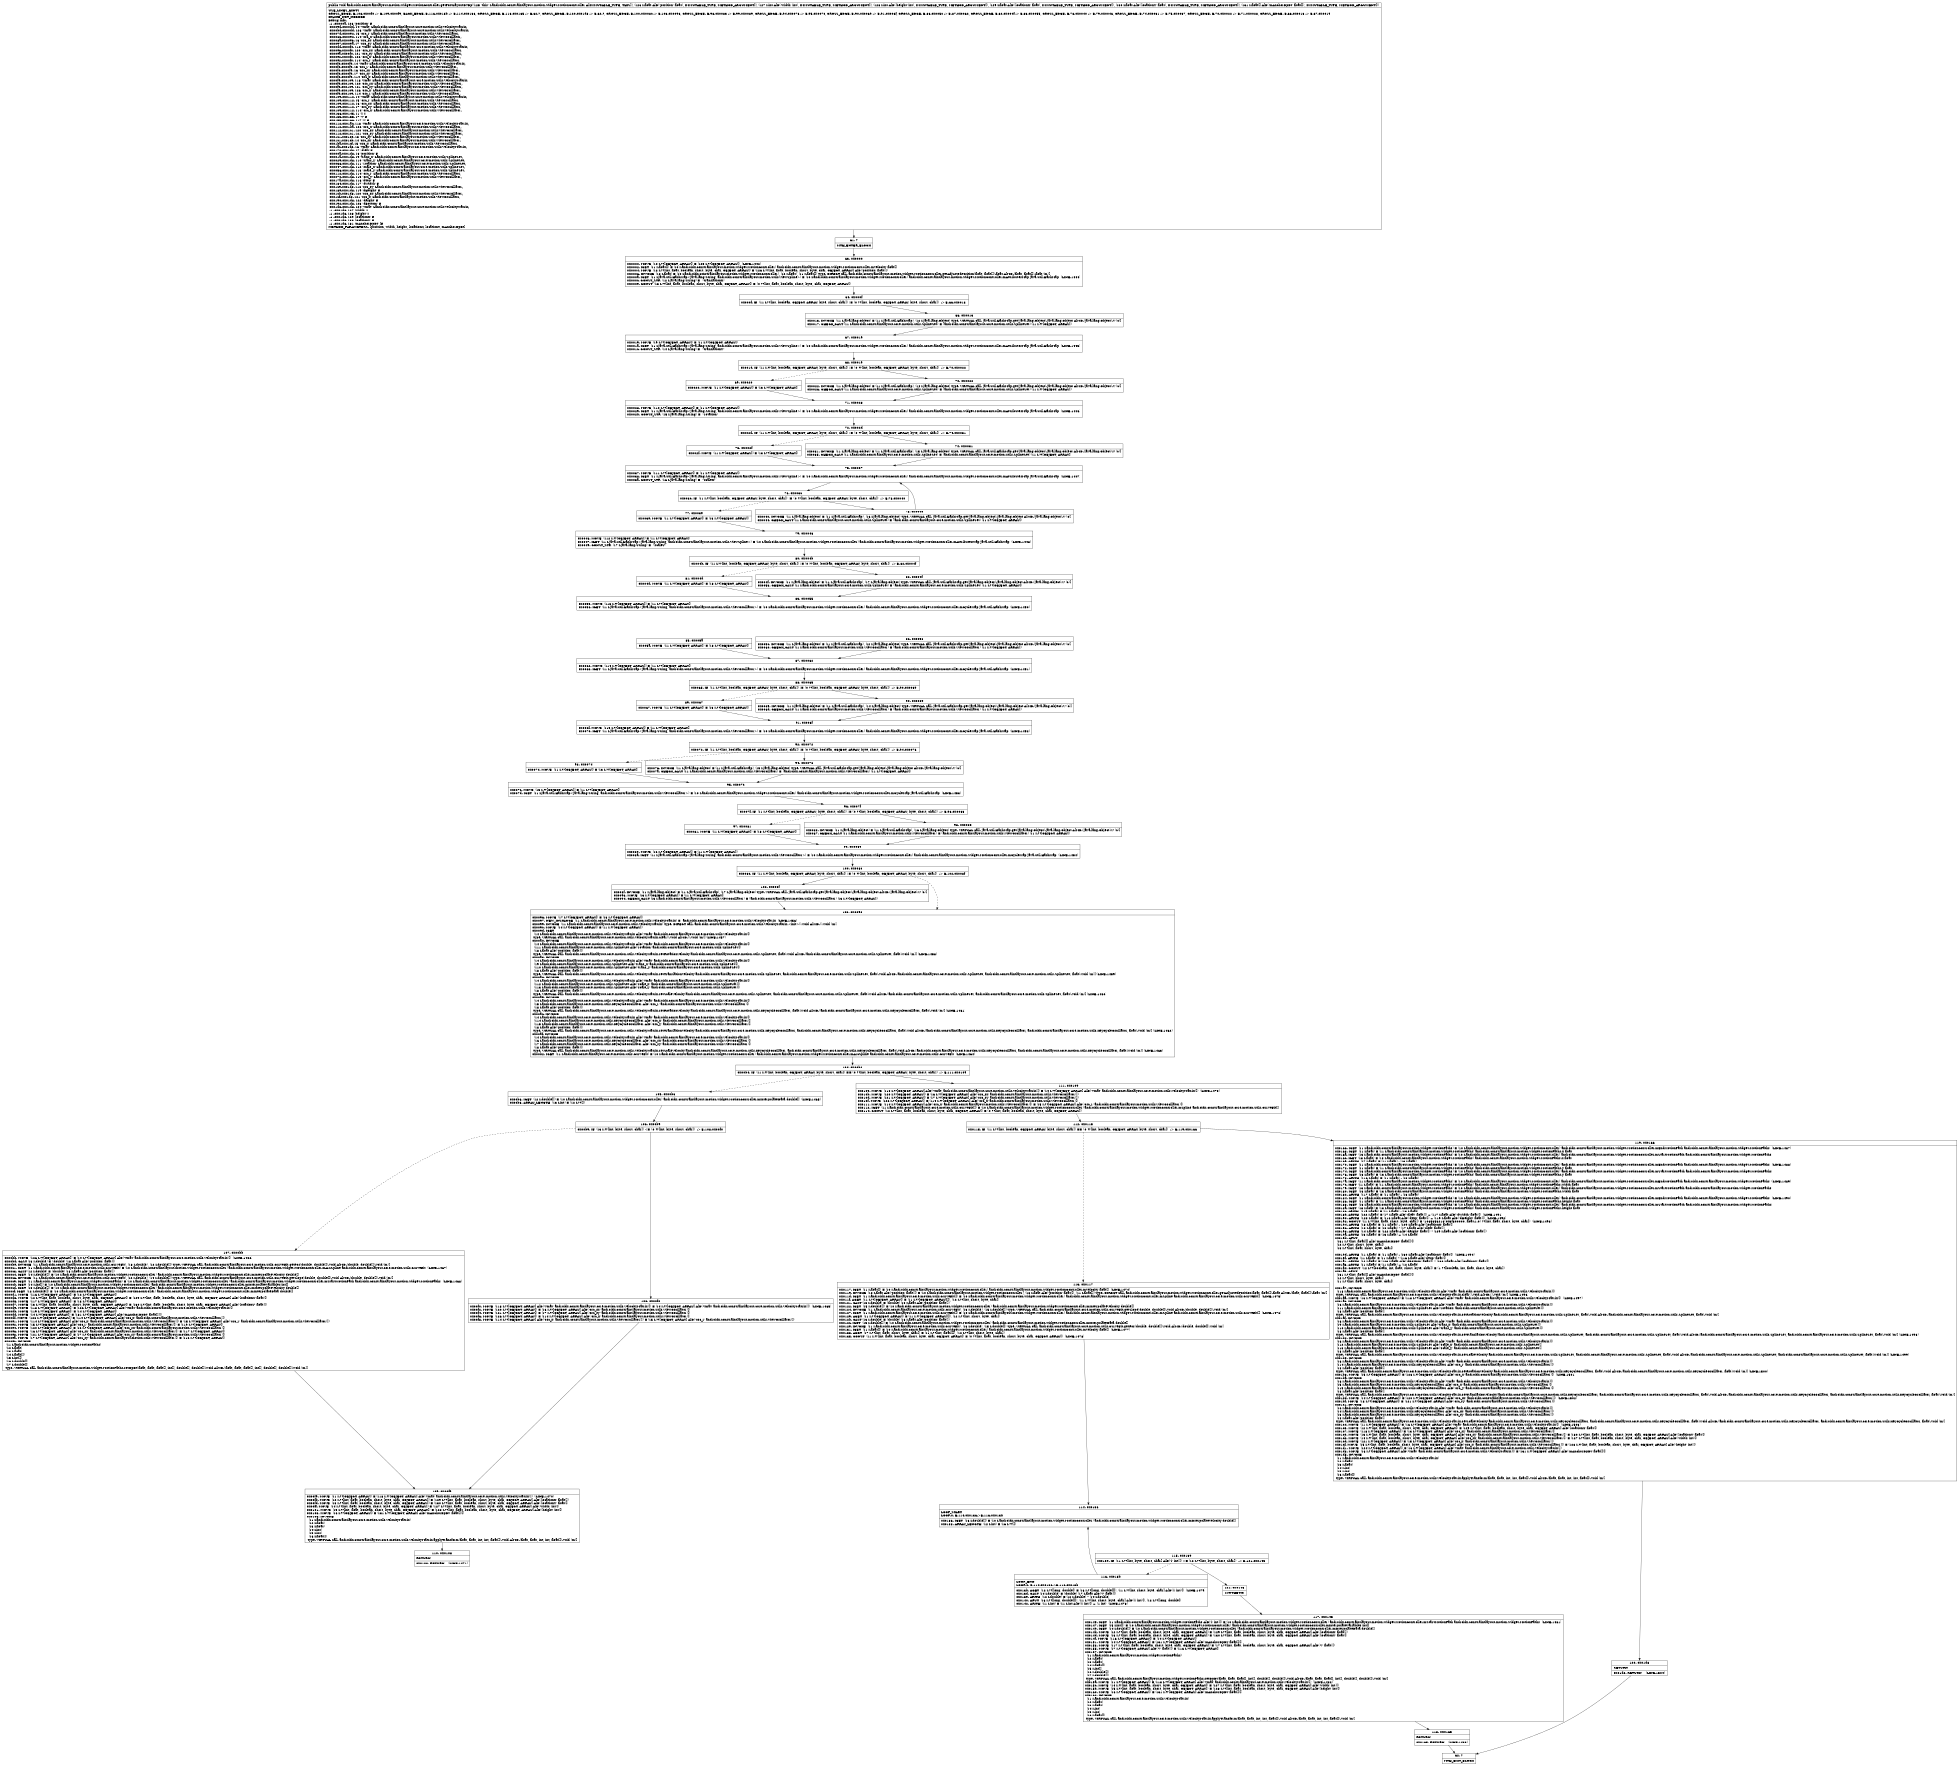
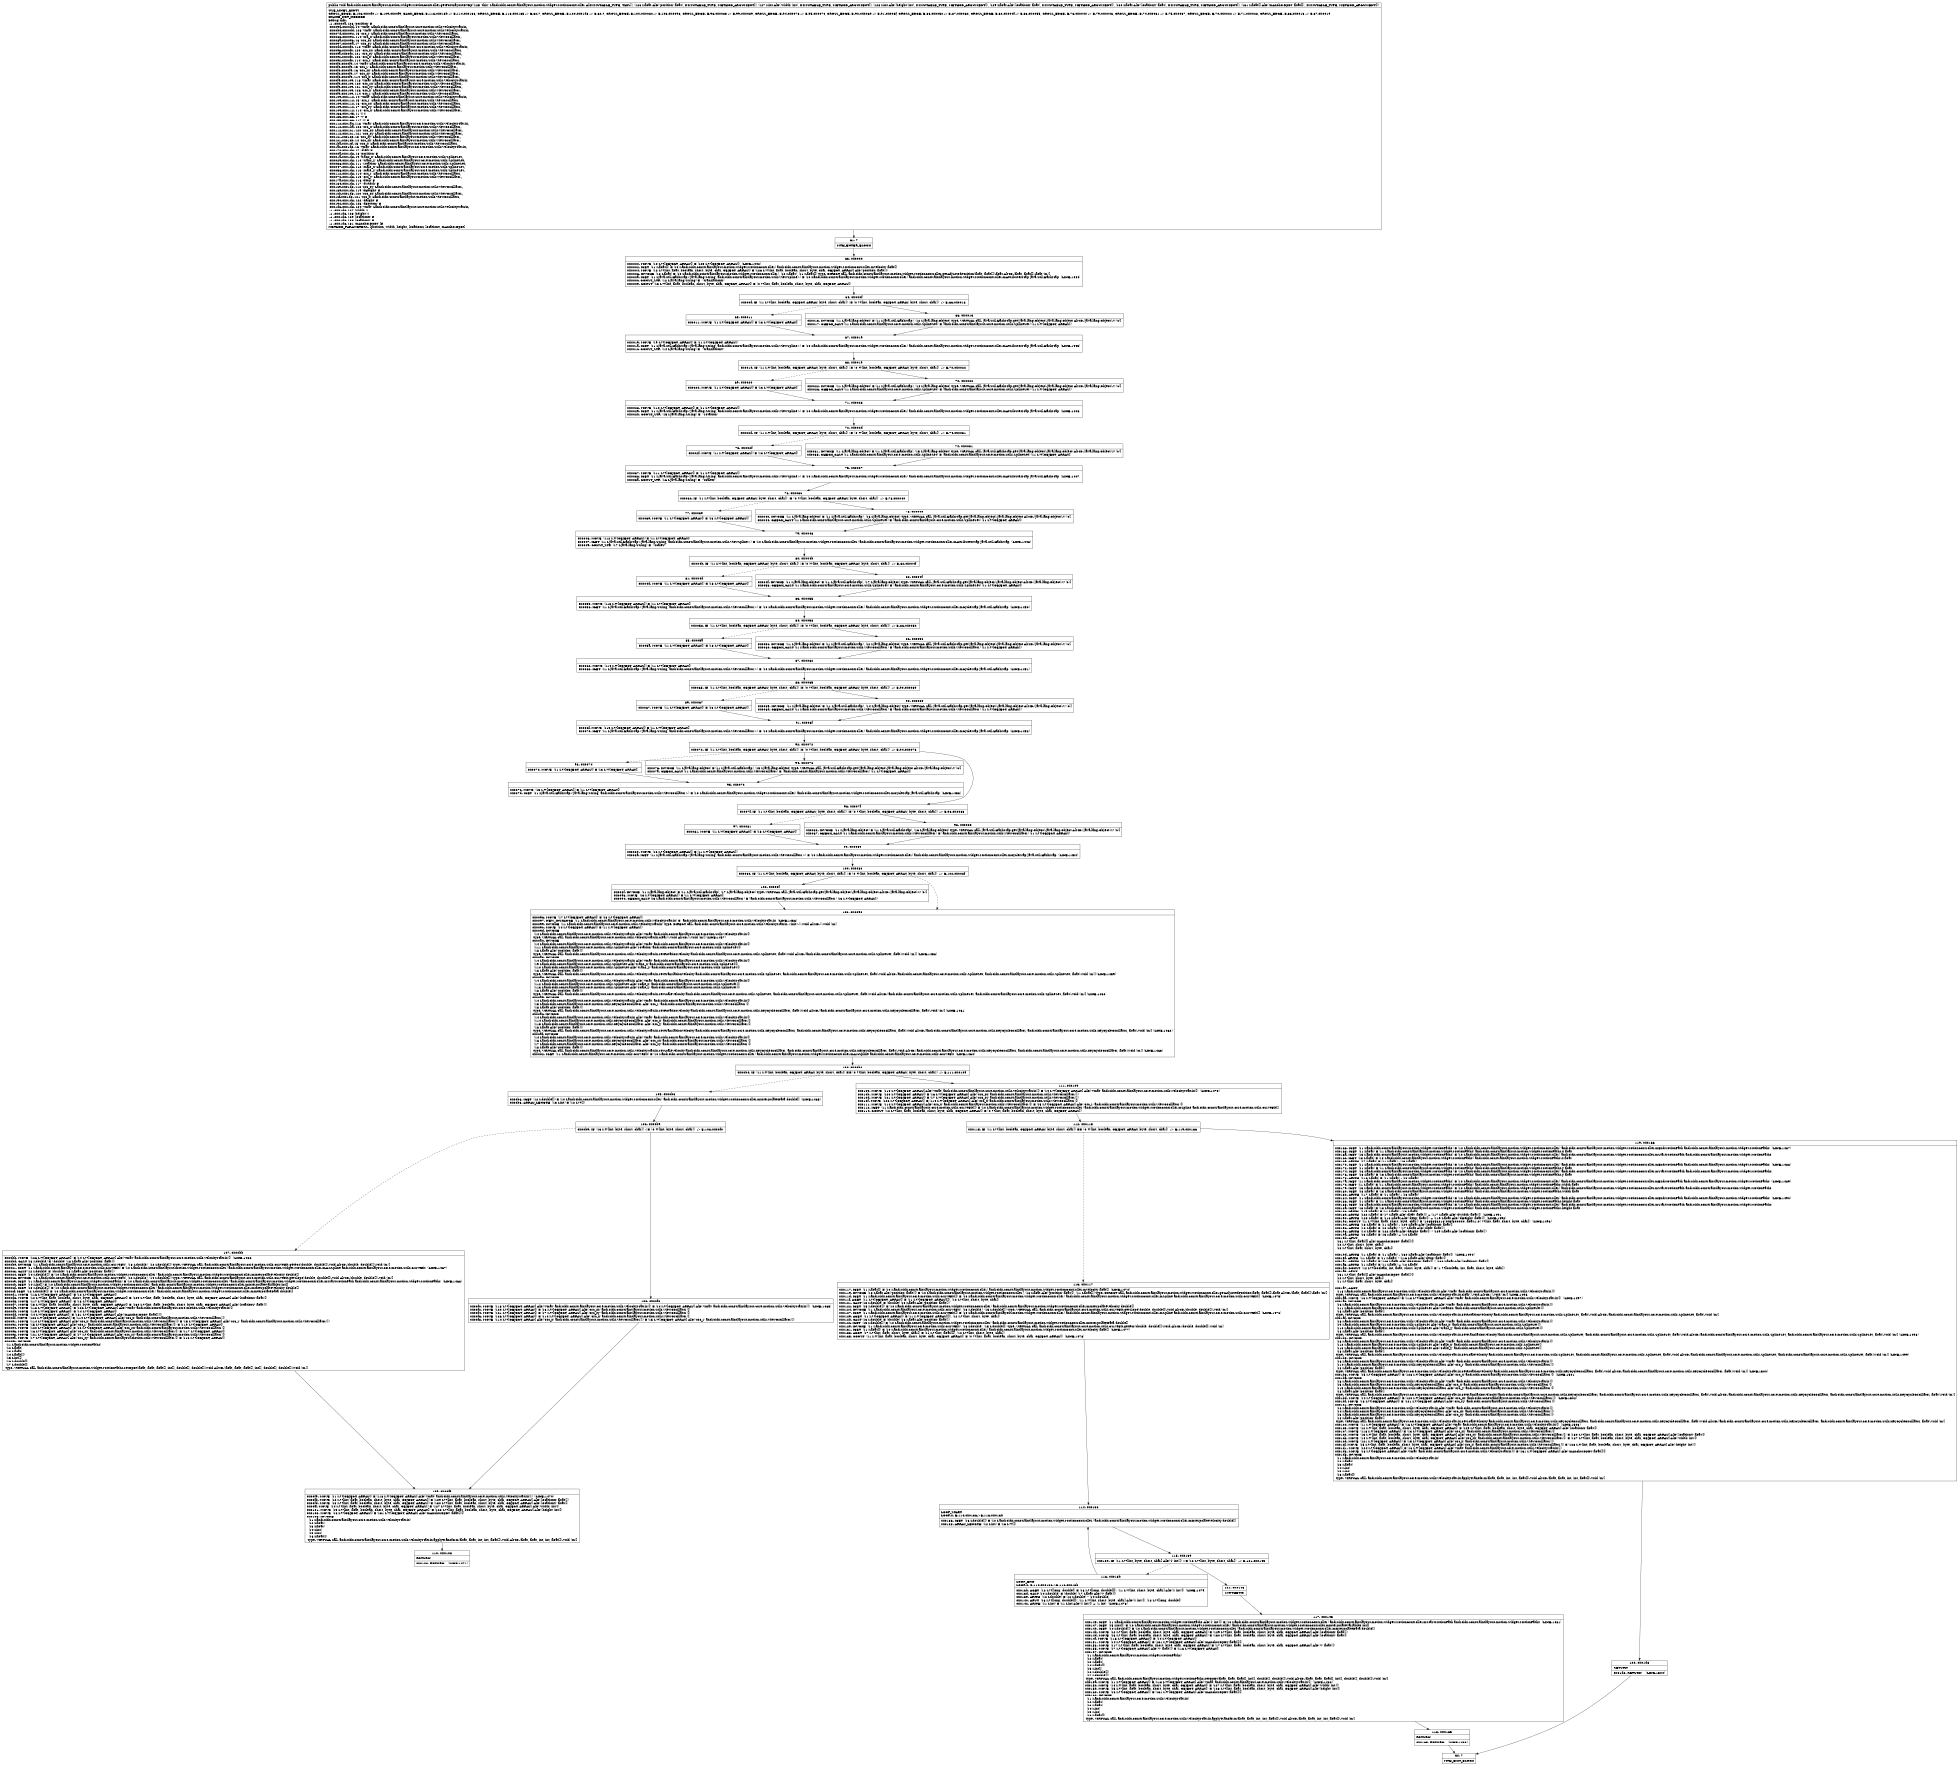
none -> (744, 320)
(903, 440) -> none
(912, 494) -> (865, 527)
none -> (804, 623)
(798, 800) -> (973, 773)
(544, 931) -> (547, 931)
(1349, 1288) -> (1347, 1288)
none -> (1141, 1540)
